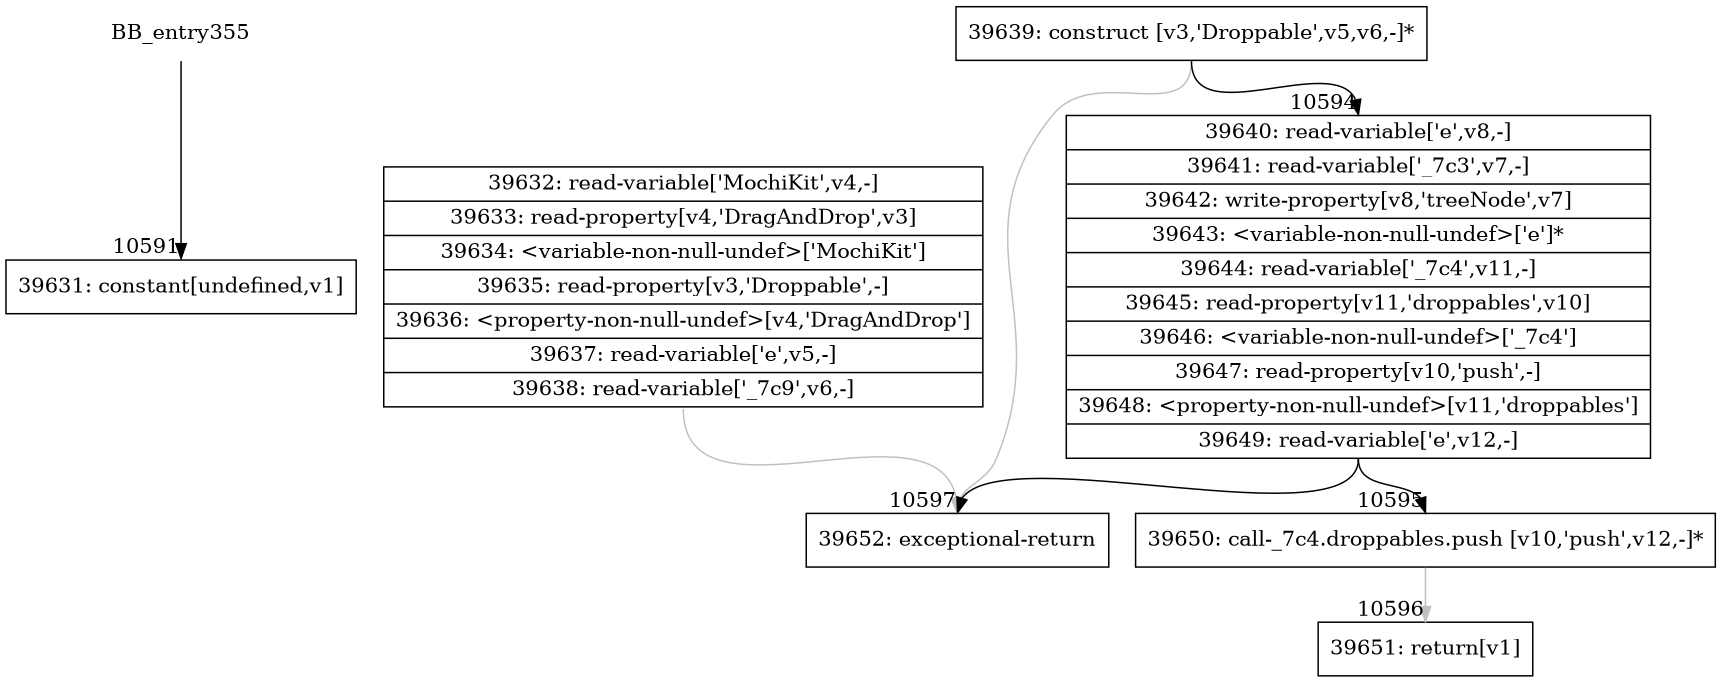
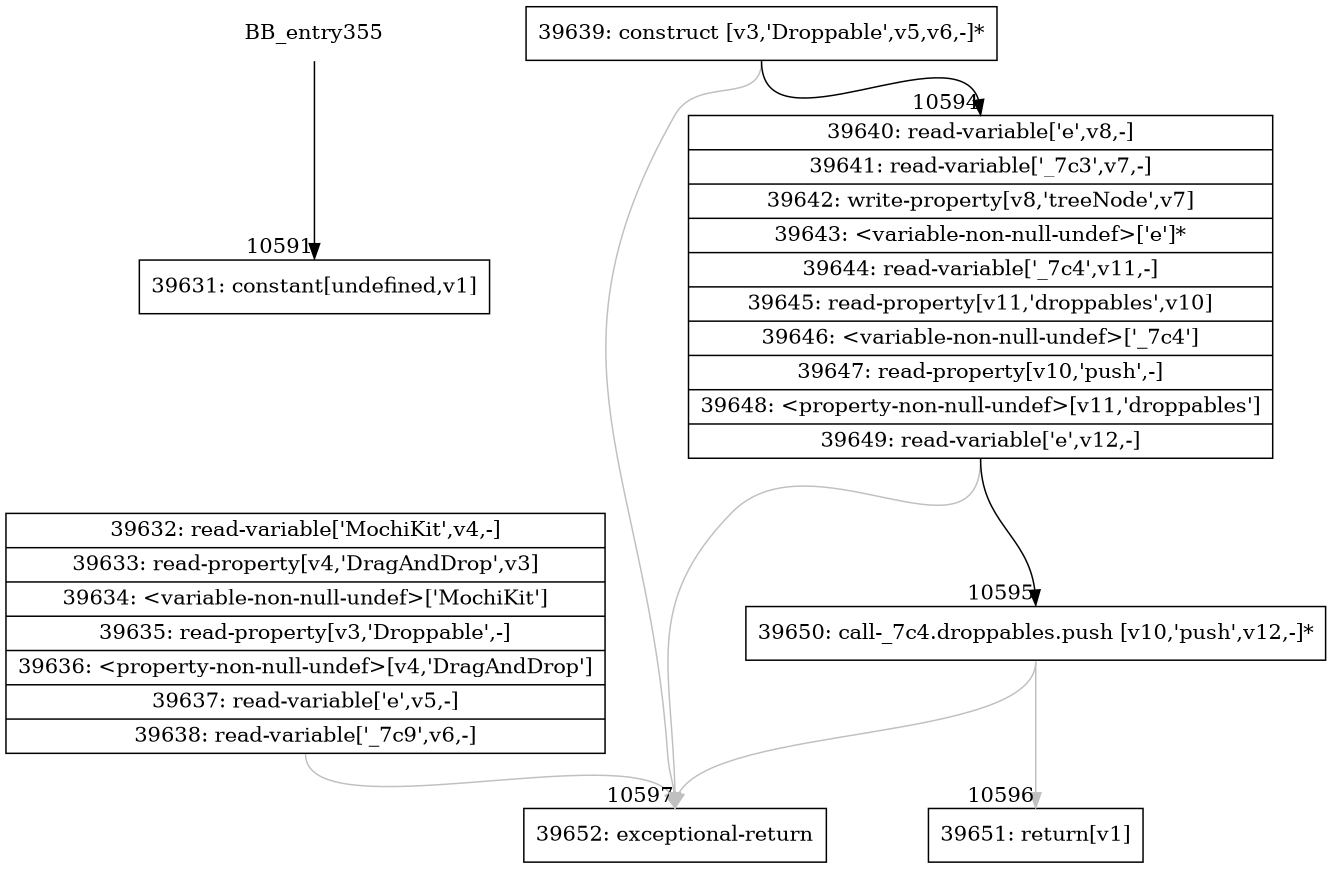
(1165, 487) -> (728, 517)
none -> (863, 734)
